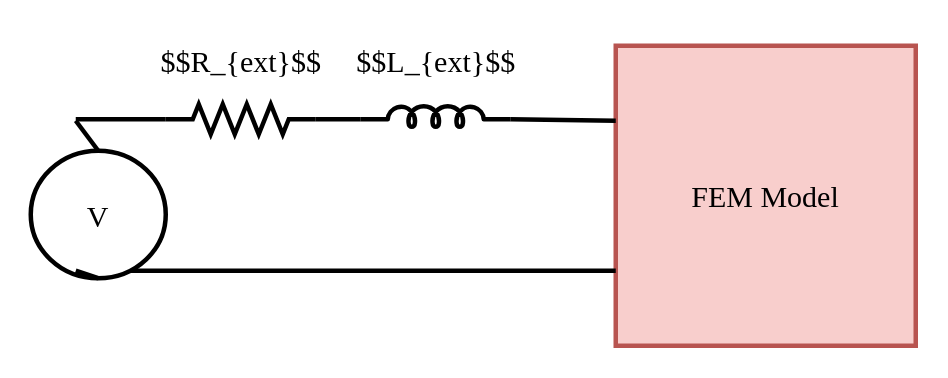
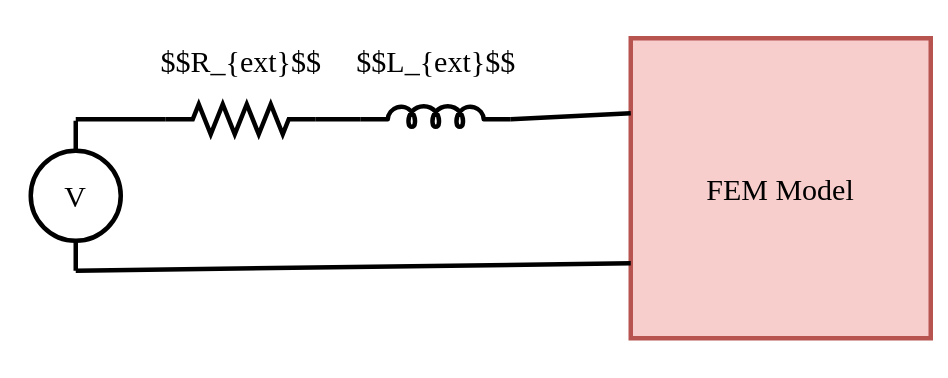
(766, 196) -> (781, 188)
(98, 215) -> (76, 196)
